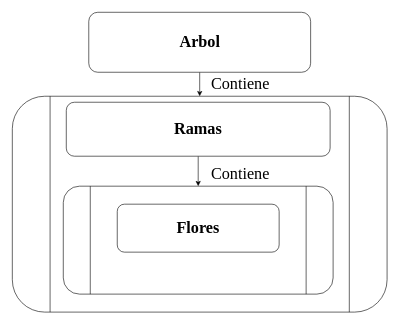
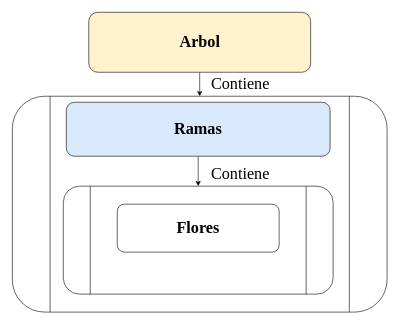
(200, 42) -> (200, 42)
(198, 129) -> (198, 129)
